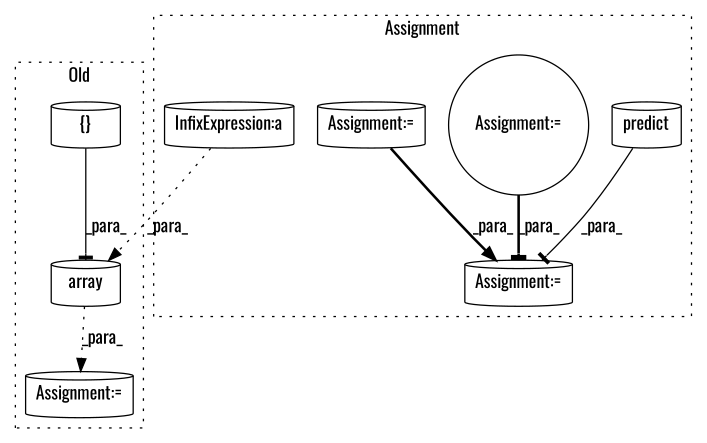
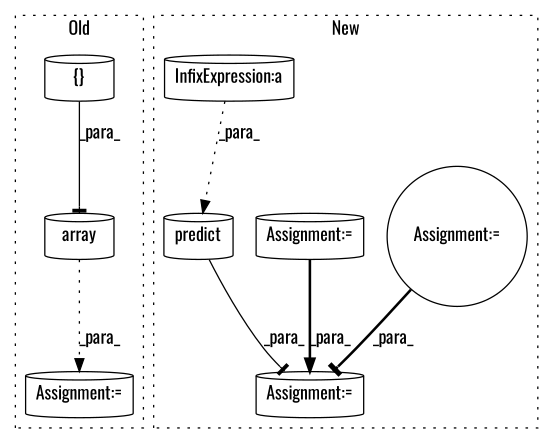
(423, 30) -> (346, 30)
(165, 201) -> (215, 151)
